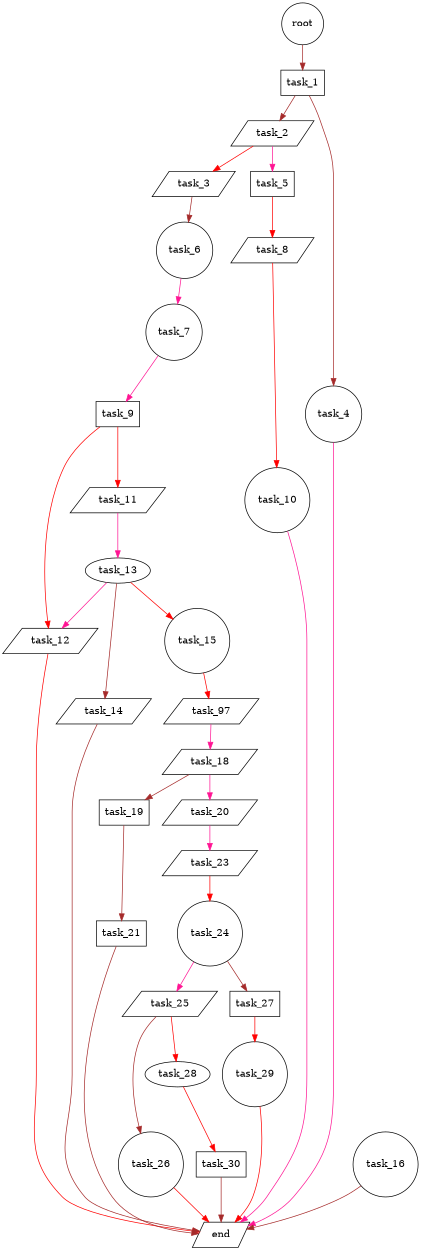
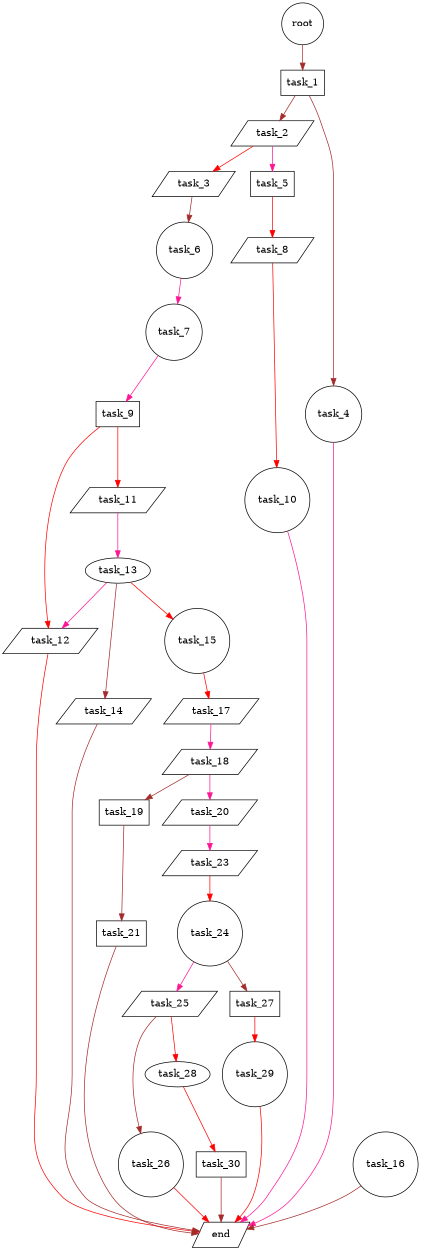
(211, 711) -> (211, 711)
